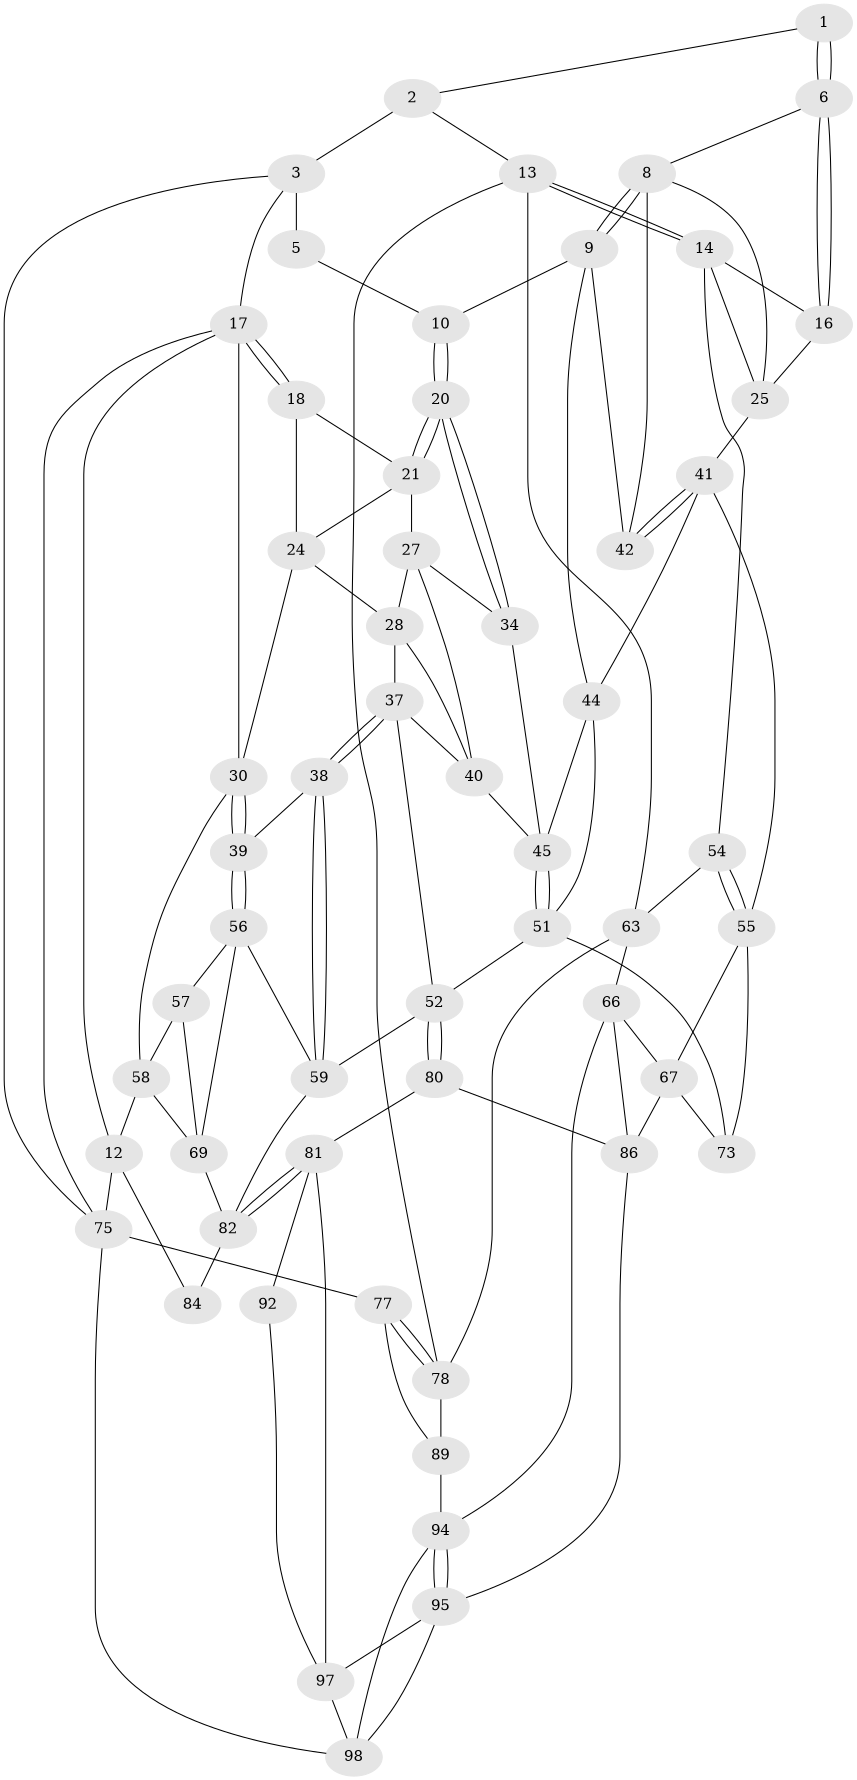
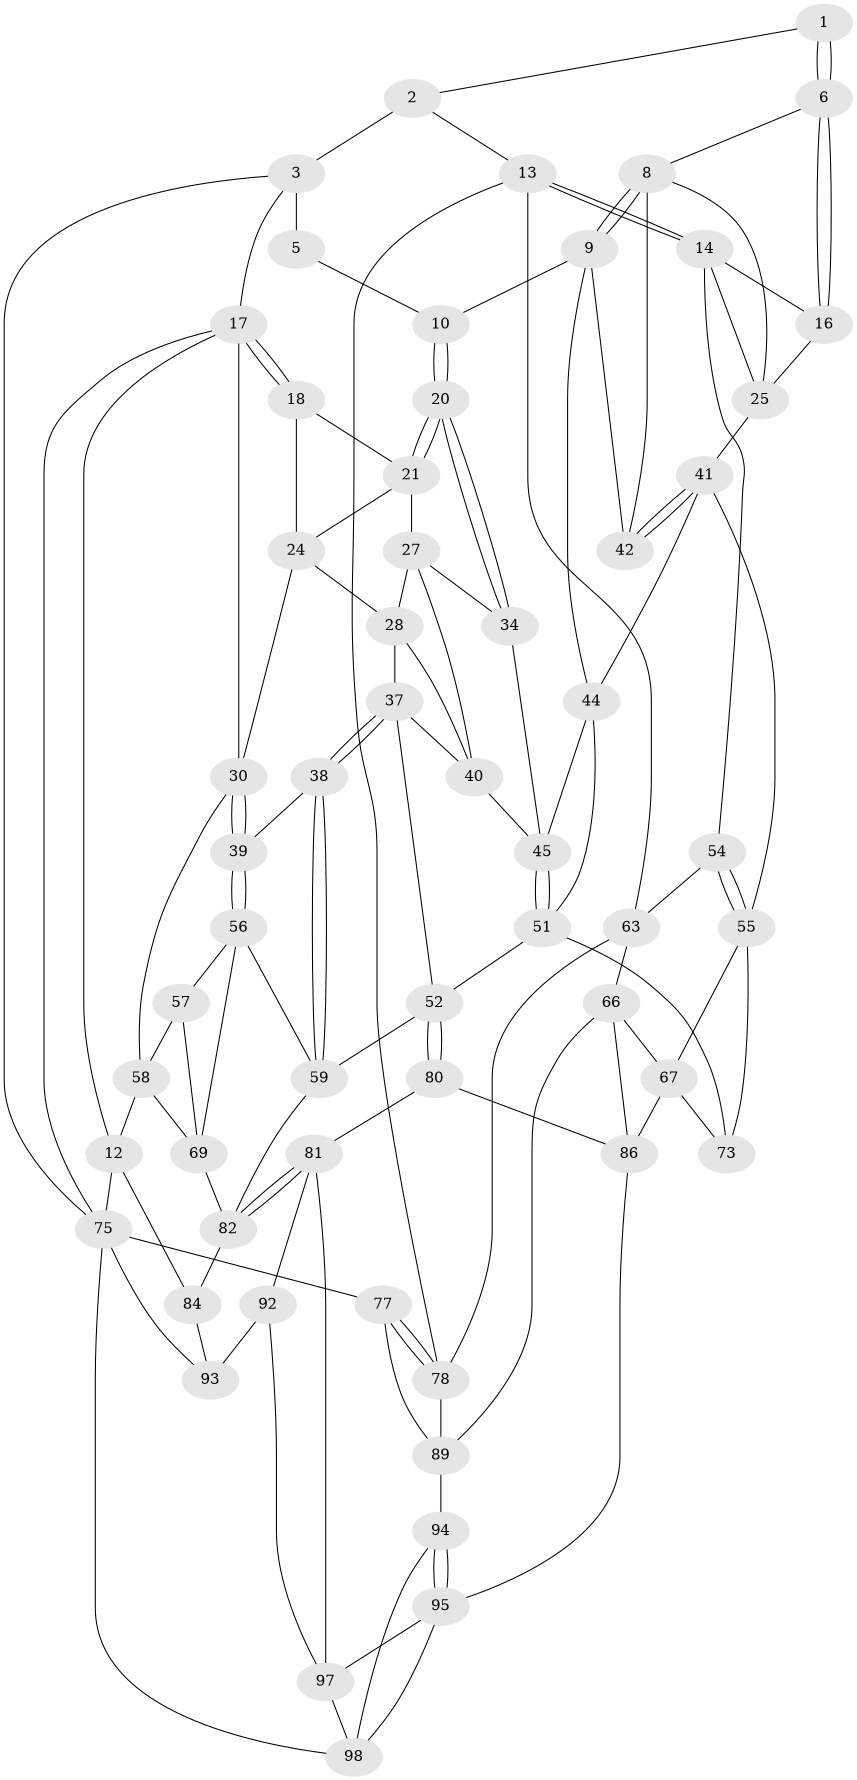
(572, 1291) -> (532, 1231)
none -> (210, 1380)
